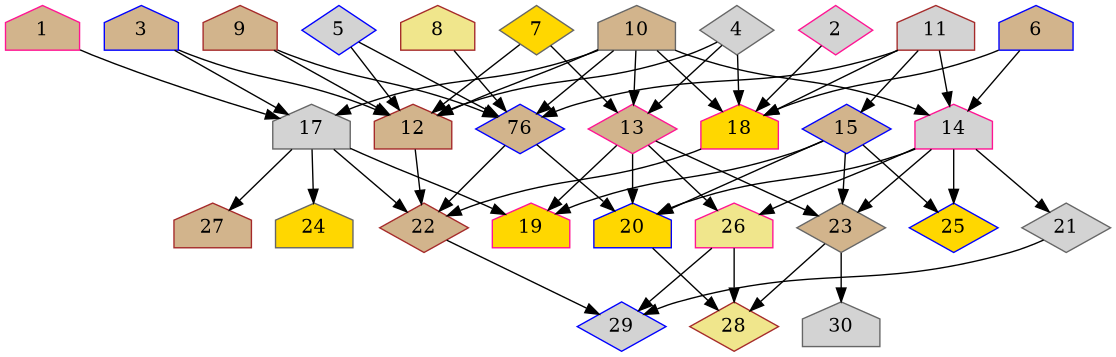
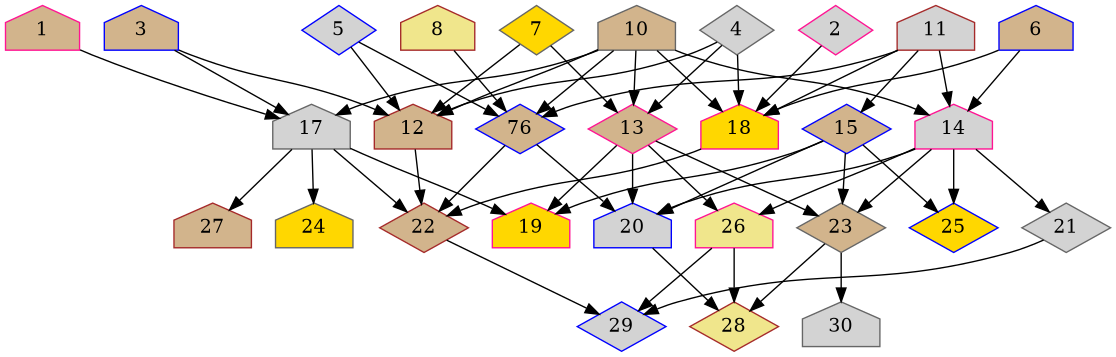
(240, 30) -> none
(633, 228) -> (633, 228)
